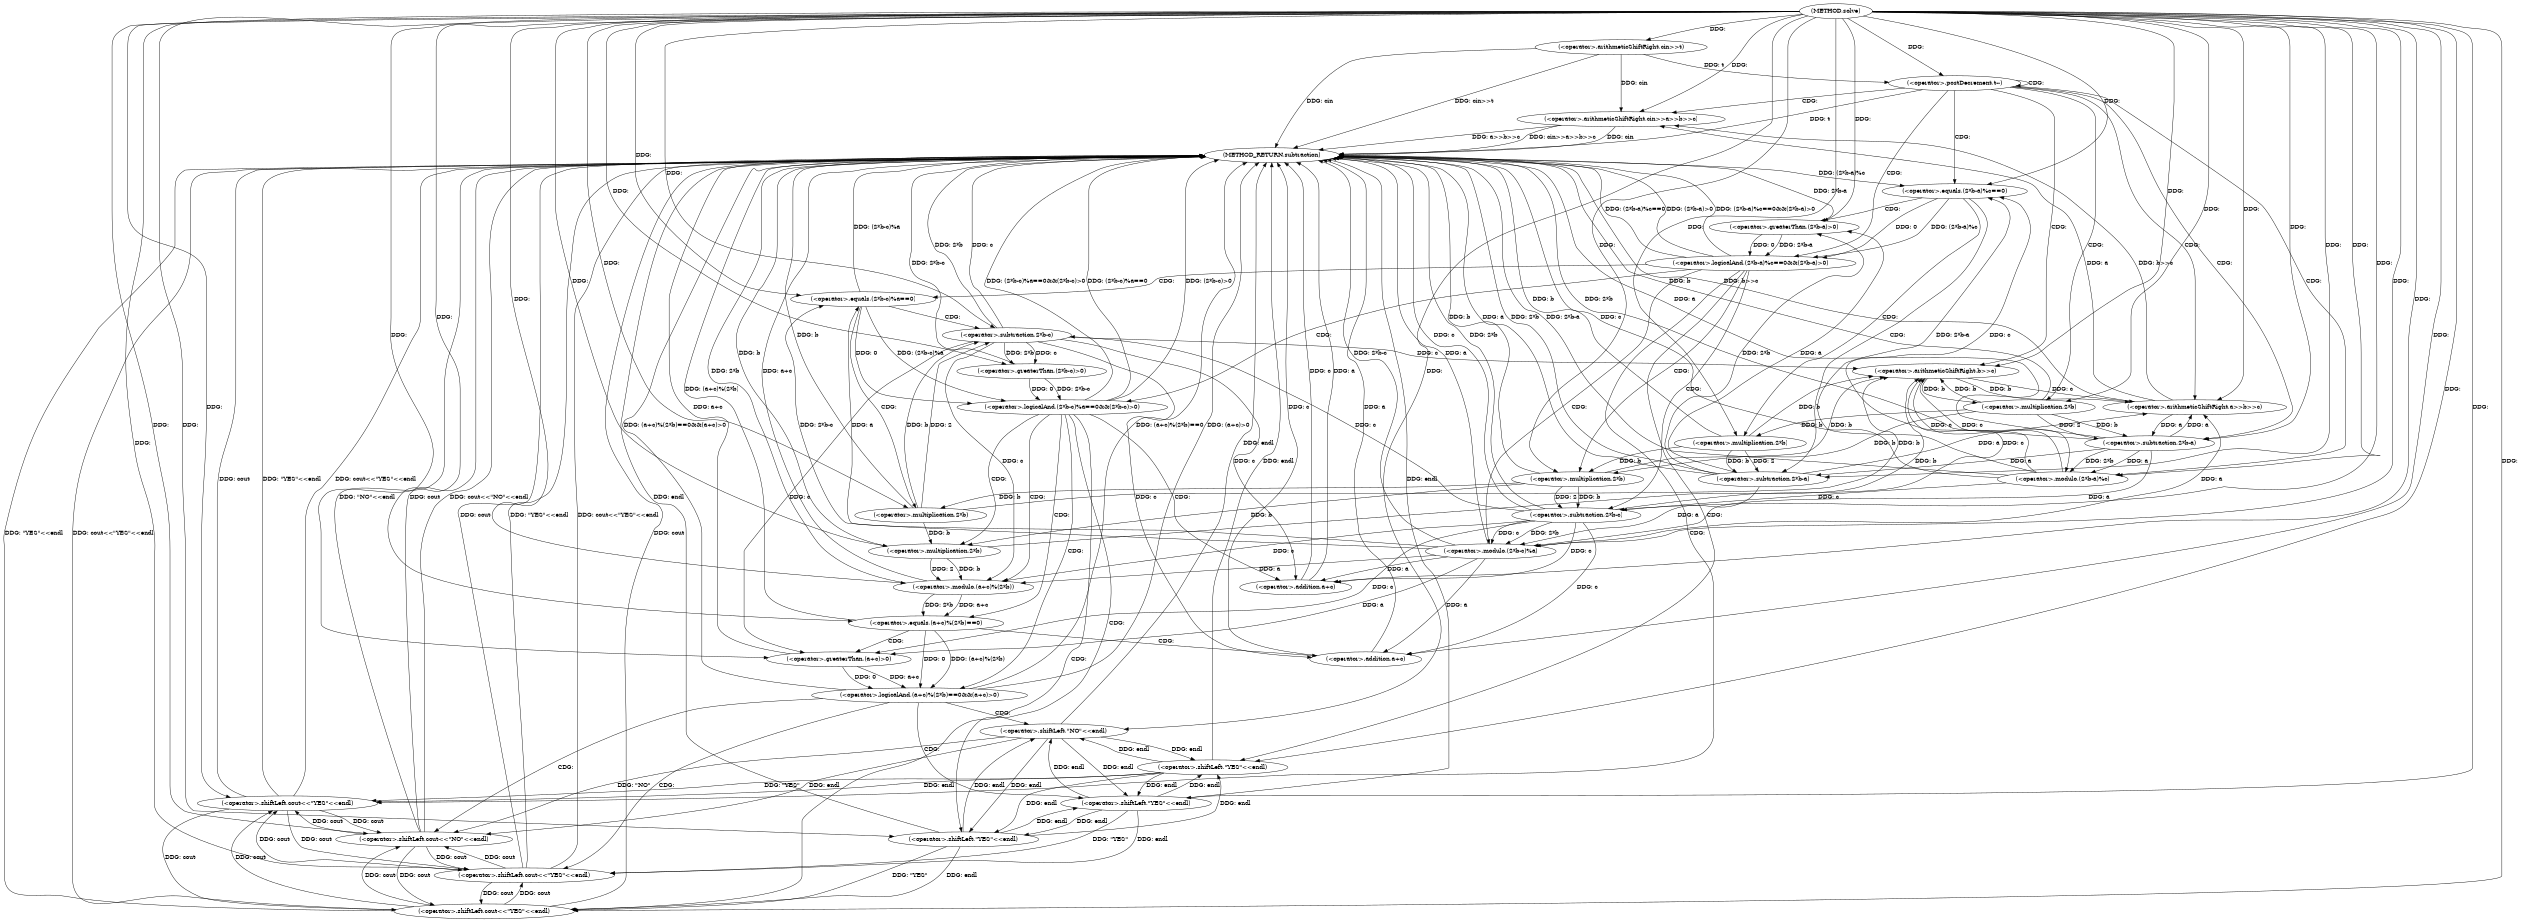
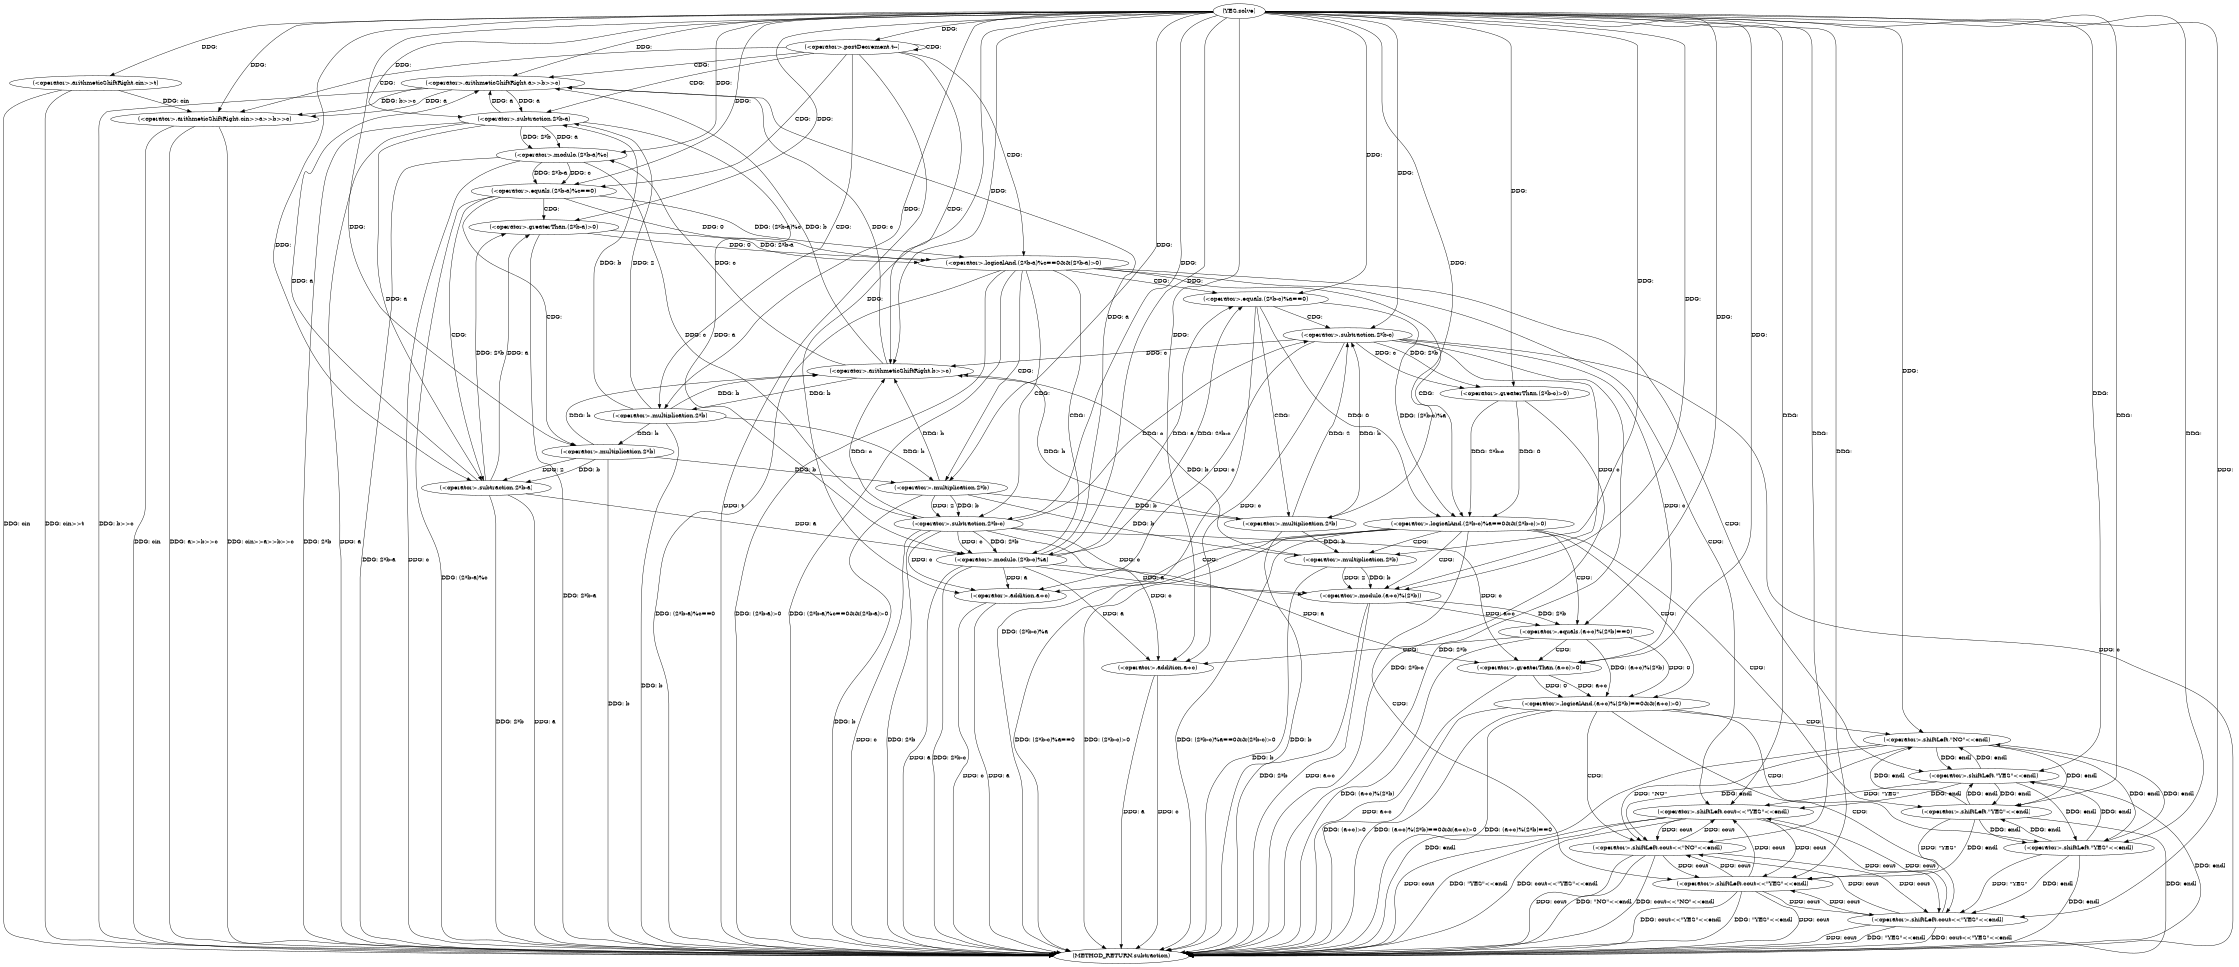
(1836, 11) -> (1239, 11)
(1763, 75) -> none
(1760, 169) -> (441, 851)
(2315, 297) -> none
(1971, 434) -> none
